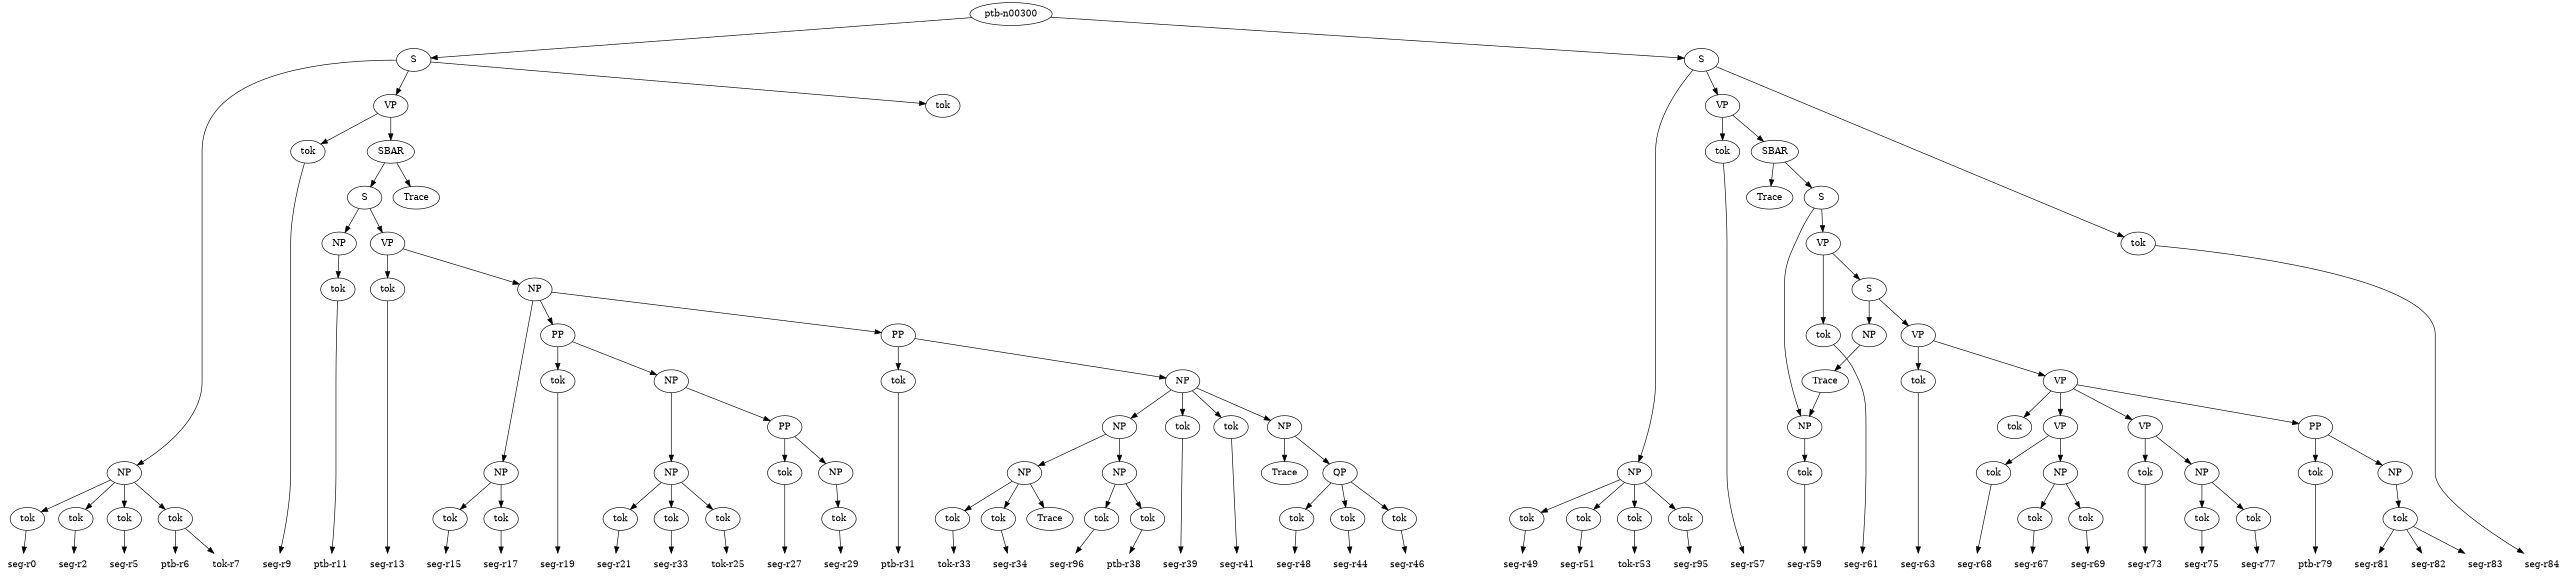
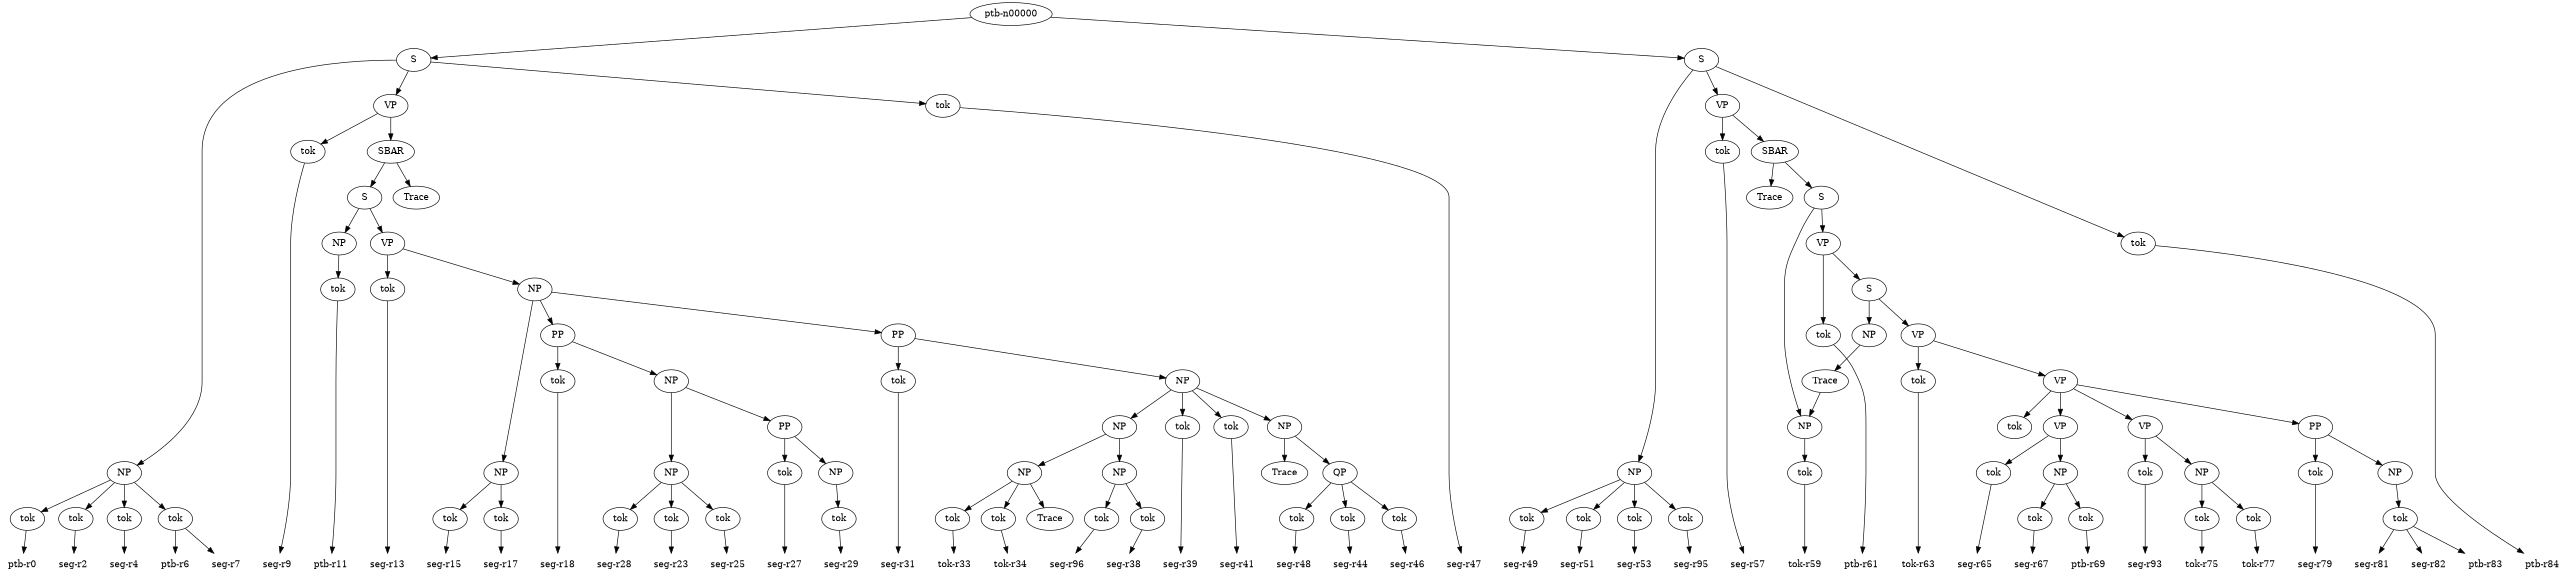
(1011, 14) -> (1011, 14)
(22, 565) -> (22, 565)
(124, 565) -> (124, 565)
(226, 565) -> (226, 565)
(558, 565) -> (558, 565)
(615, 565) -> (615, 565)
(671, 565) -> (671, 565)
(728, 565) -> (728, 565)
(898, 565) -> (898, 565)
(1010, 565) -> (1010, 565)
(1124, 565) -> (1124, 565)
none -> (1464, 565)
(1635, 565) -> (1635, 565)
(1805, 565) -> (1805, 565)
(1861, 565) -> (1861, 565)
(1918, 565) -> (1918, 565)
(1975, 565) -> (1975, 565)
(2088, 565) -> (2088, 565)
(2145, 565) -> (2145, 565)
(2202, 565) -> (2202, 565)
(2259, 565) -> (2259, 565)
(2315, 565) -> (2315, 565)
(2486, 565) -> (2486, 565)
(2542, 565) -> (2542, 565)
